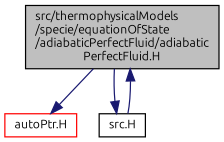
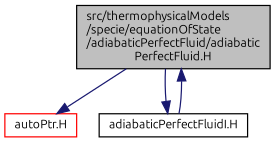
(122, 125) -> (173, 125)
